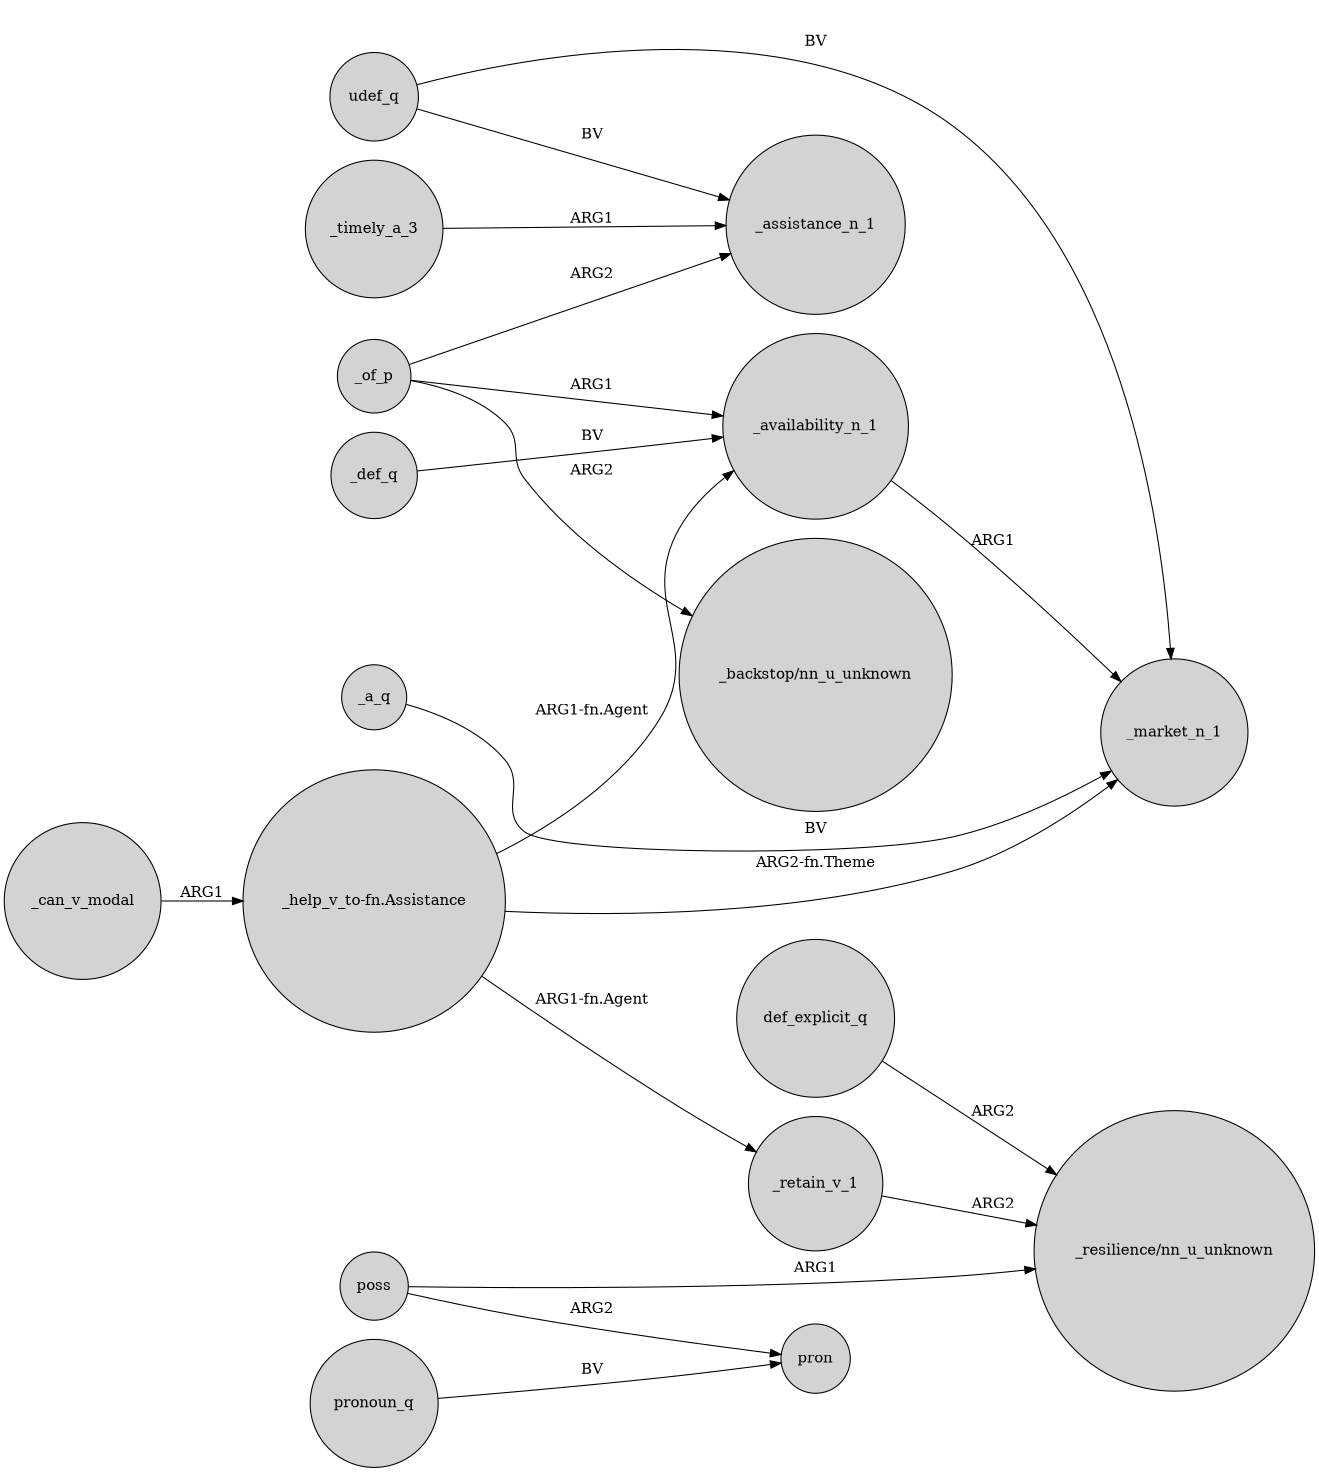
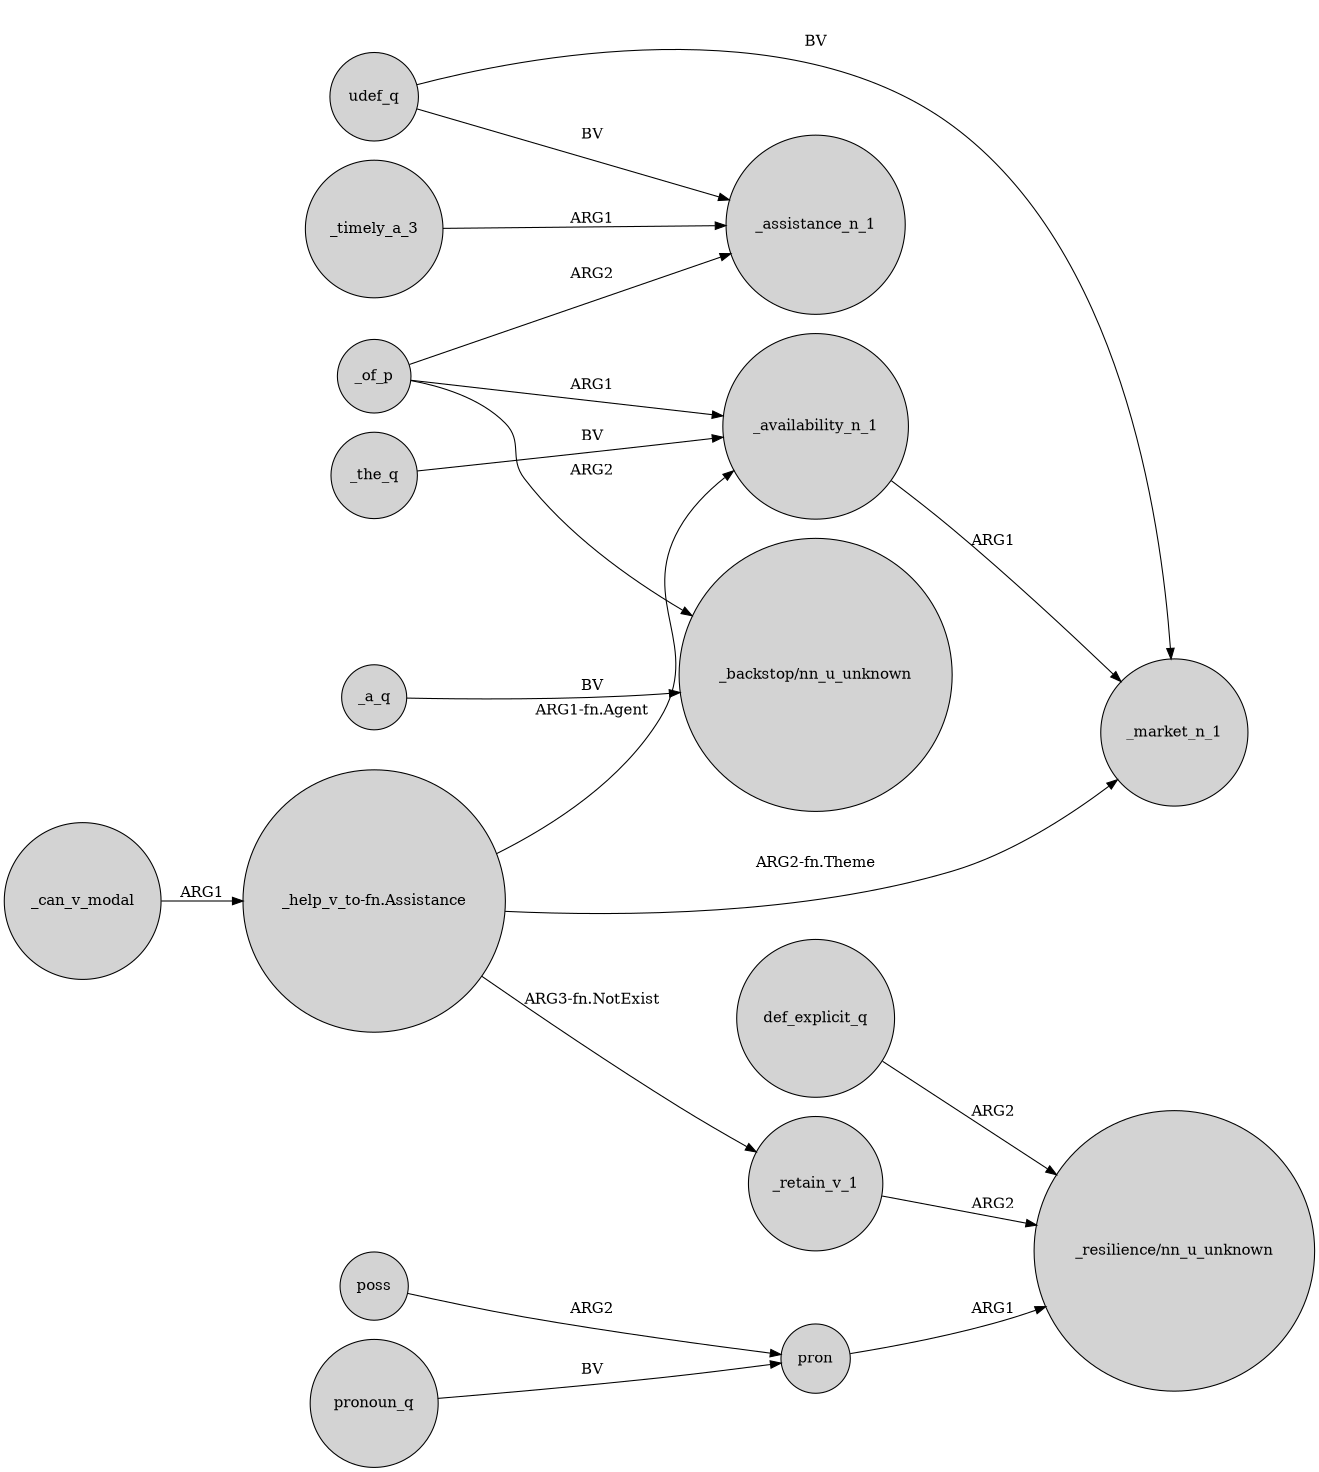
(374, 475) -> (374, 475)
(722, 851) -> (538, 699)
(592, 1000) -> (592, 1000)
(717, 1286) -> (944, 1336)
